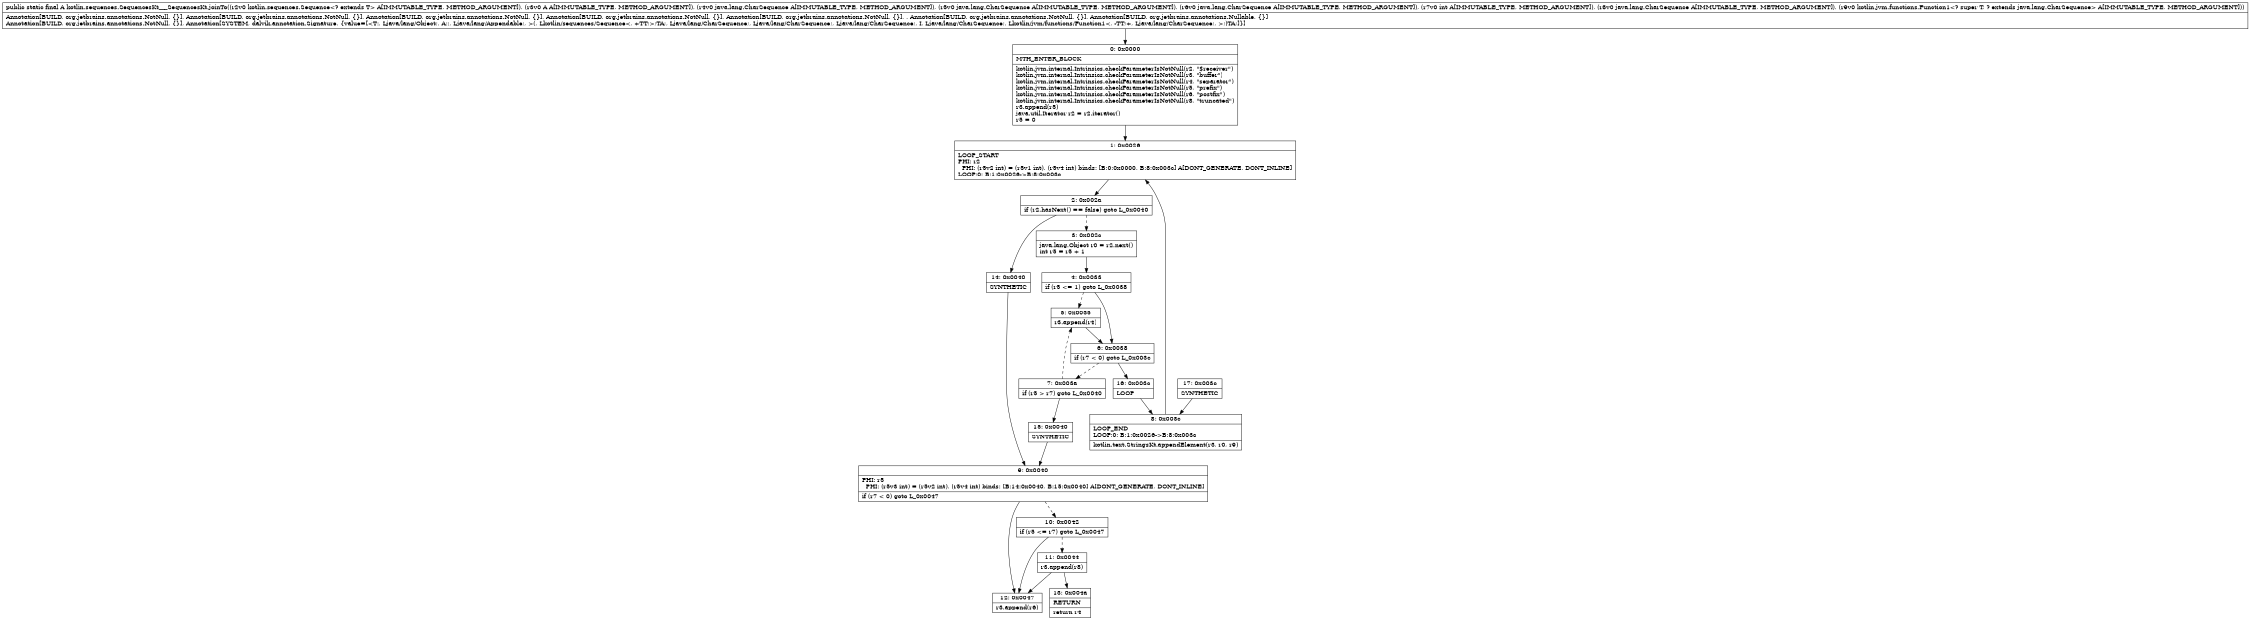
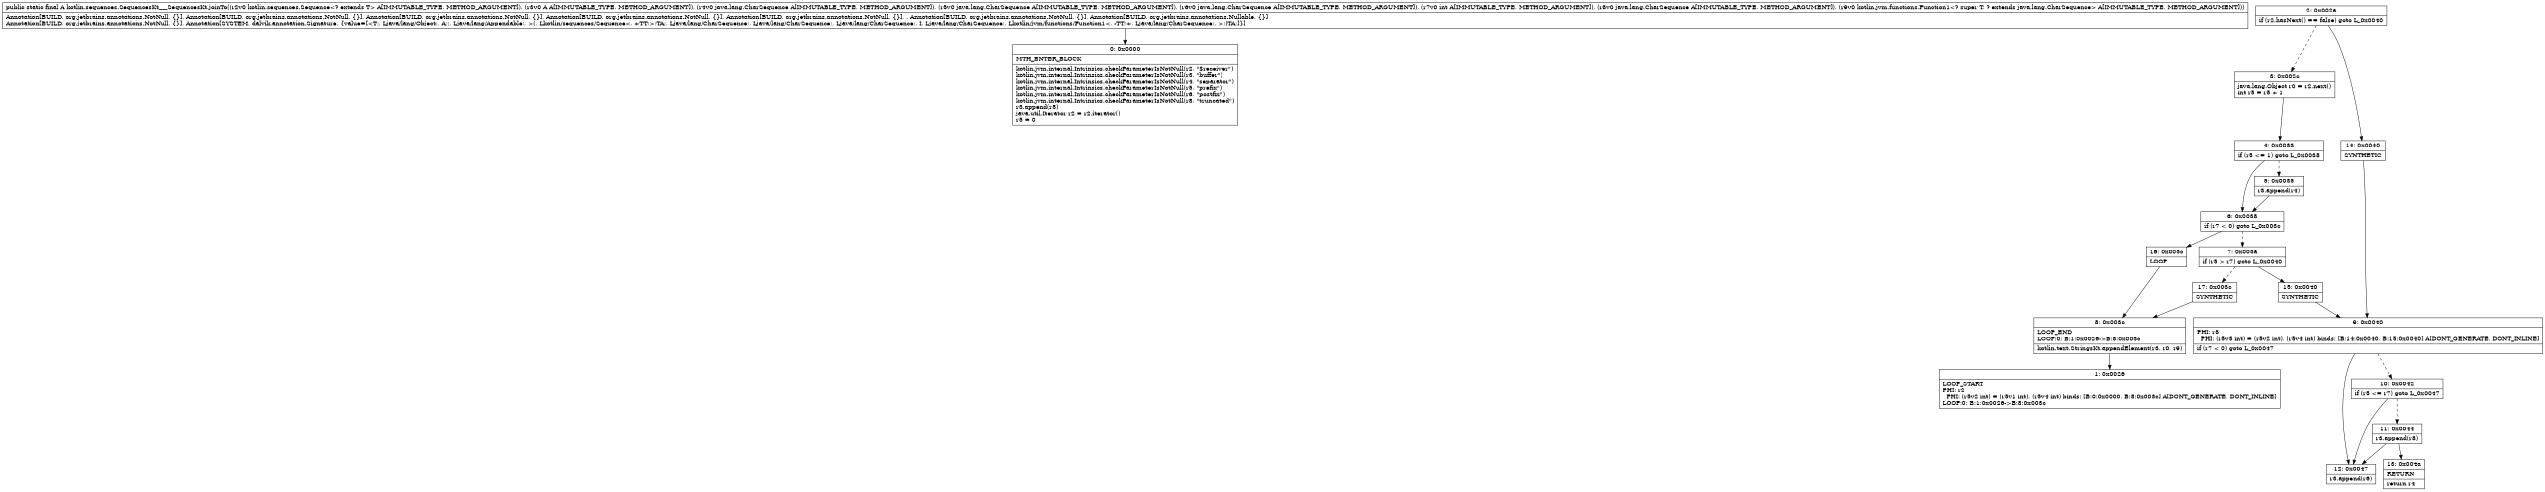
(1125, 131) -> none
(1103, 186) -> none
(1065, 355) -> (2230, 273)
